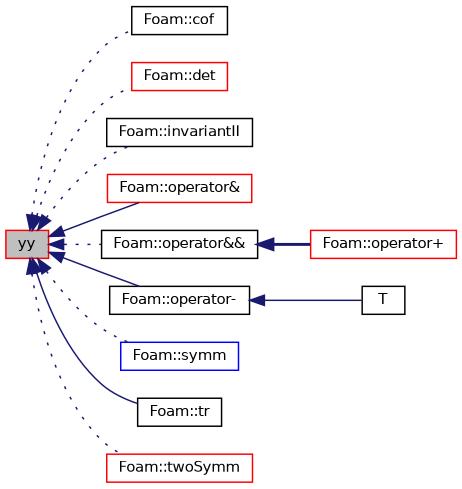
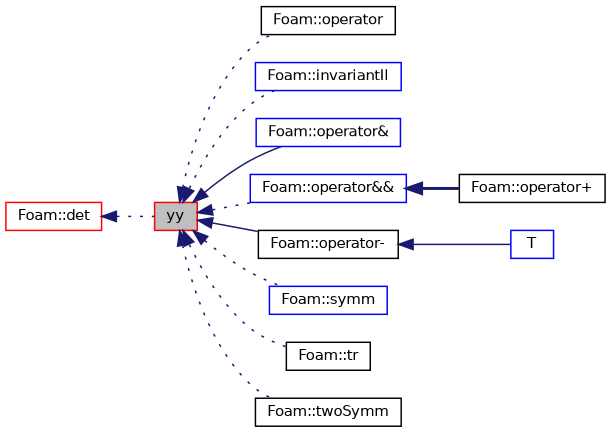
(180, 21) -> (328, 21)
(180, 132) -> (328, 77)
(71, 141) -> (135, 216)
(180, 188) -> (328, 132)
(180, 244) -> (328, 188)
(384, 244) -> (532, 188)
(384, 300) -> (532, 244)
(73, 350) -> (228, 306)
(180, 468) -> (328, 412)
